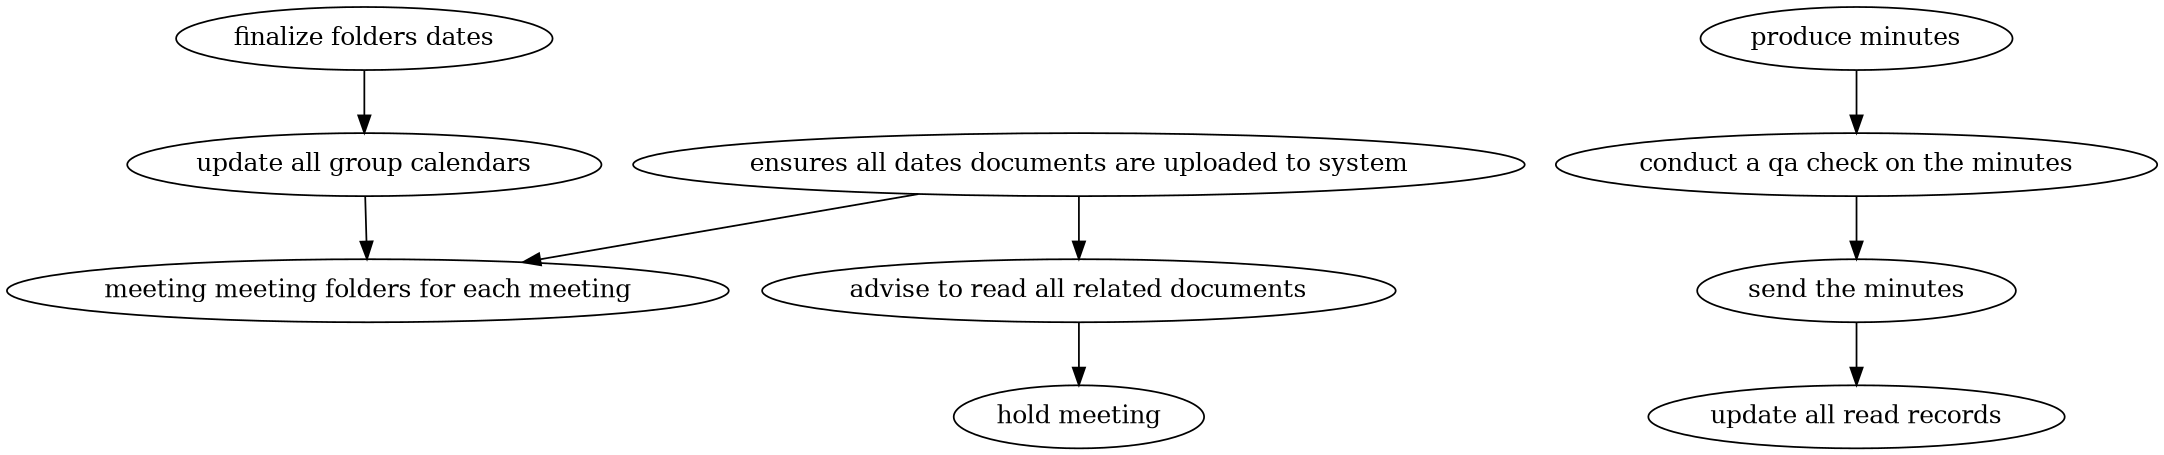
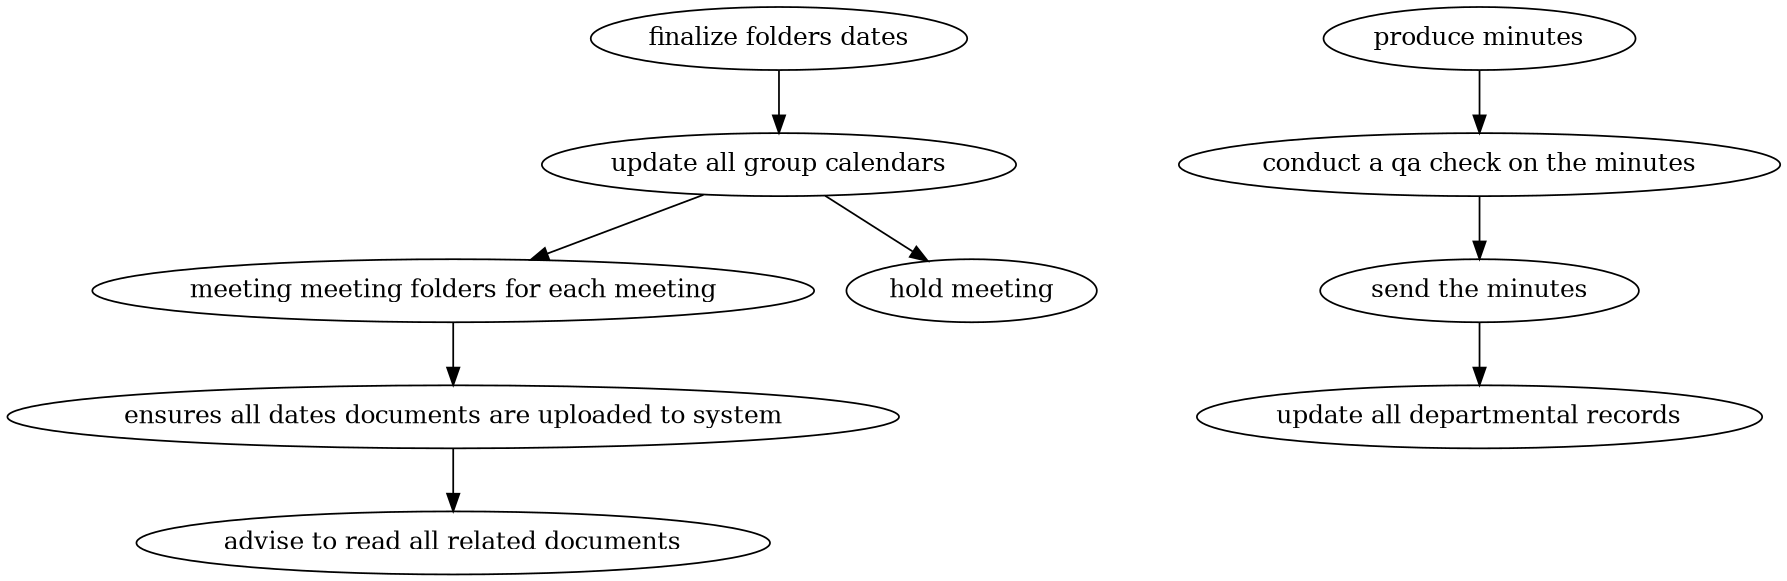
(729, 227) -> (453, 345)
(1079, 345) -> (869, 224)
(1856, 417) -> (1480, 417)
